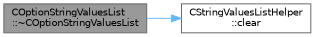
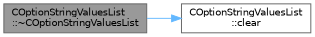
(246, 18) -> (246, 18)
